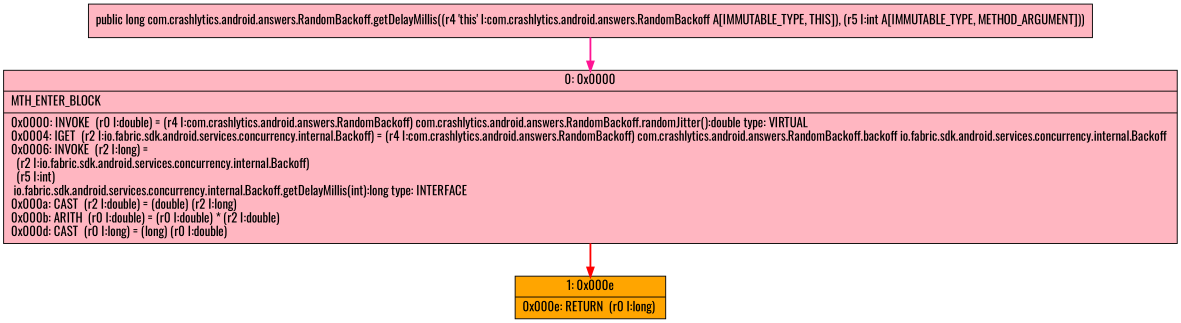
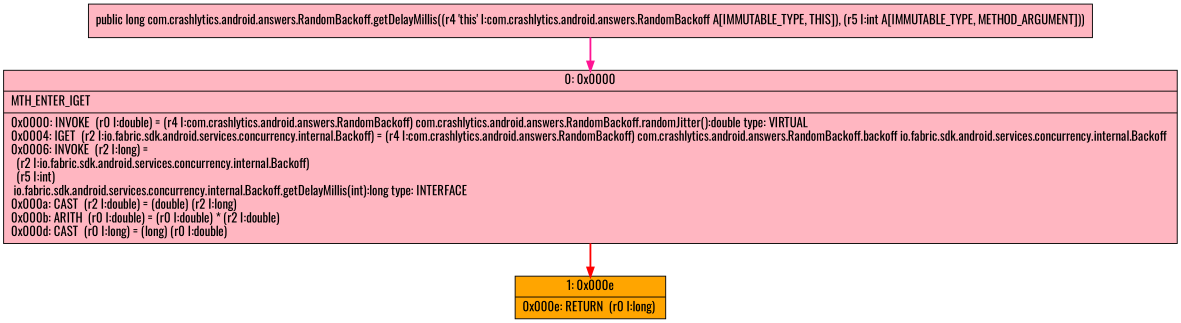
(56, 102) -> (51, 102)
